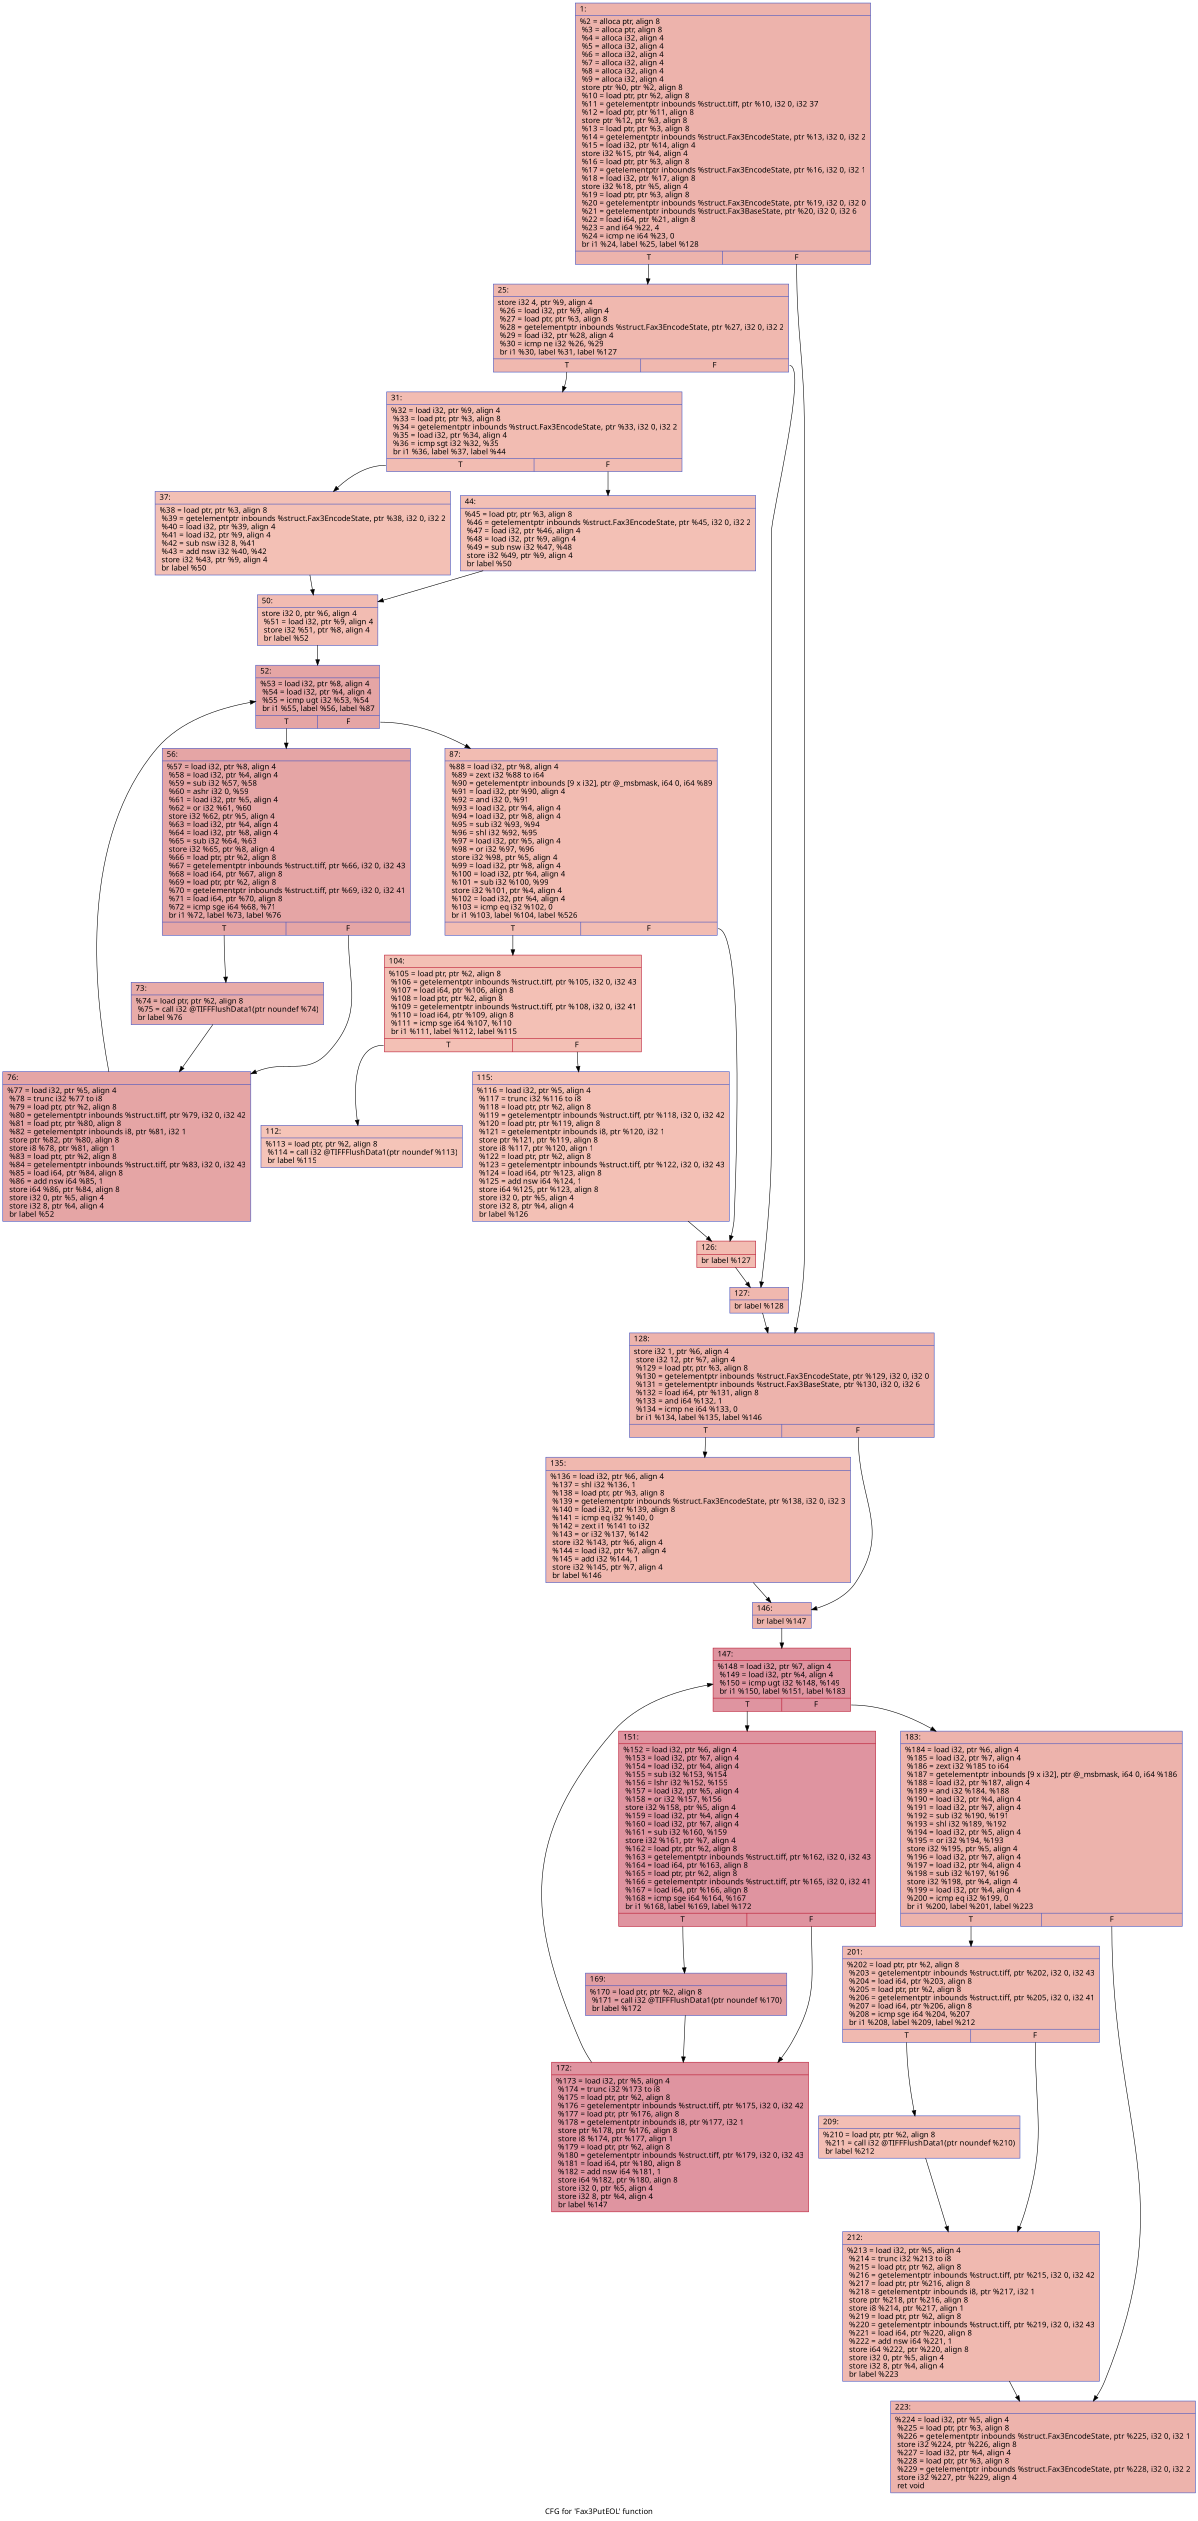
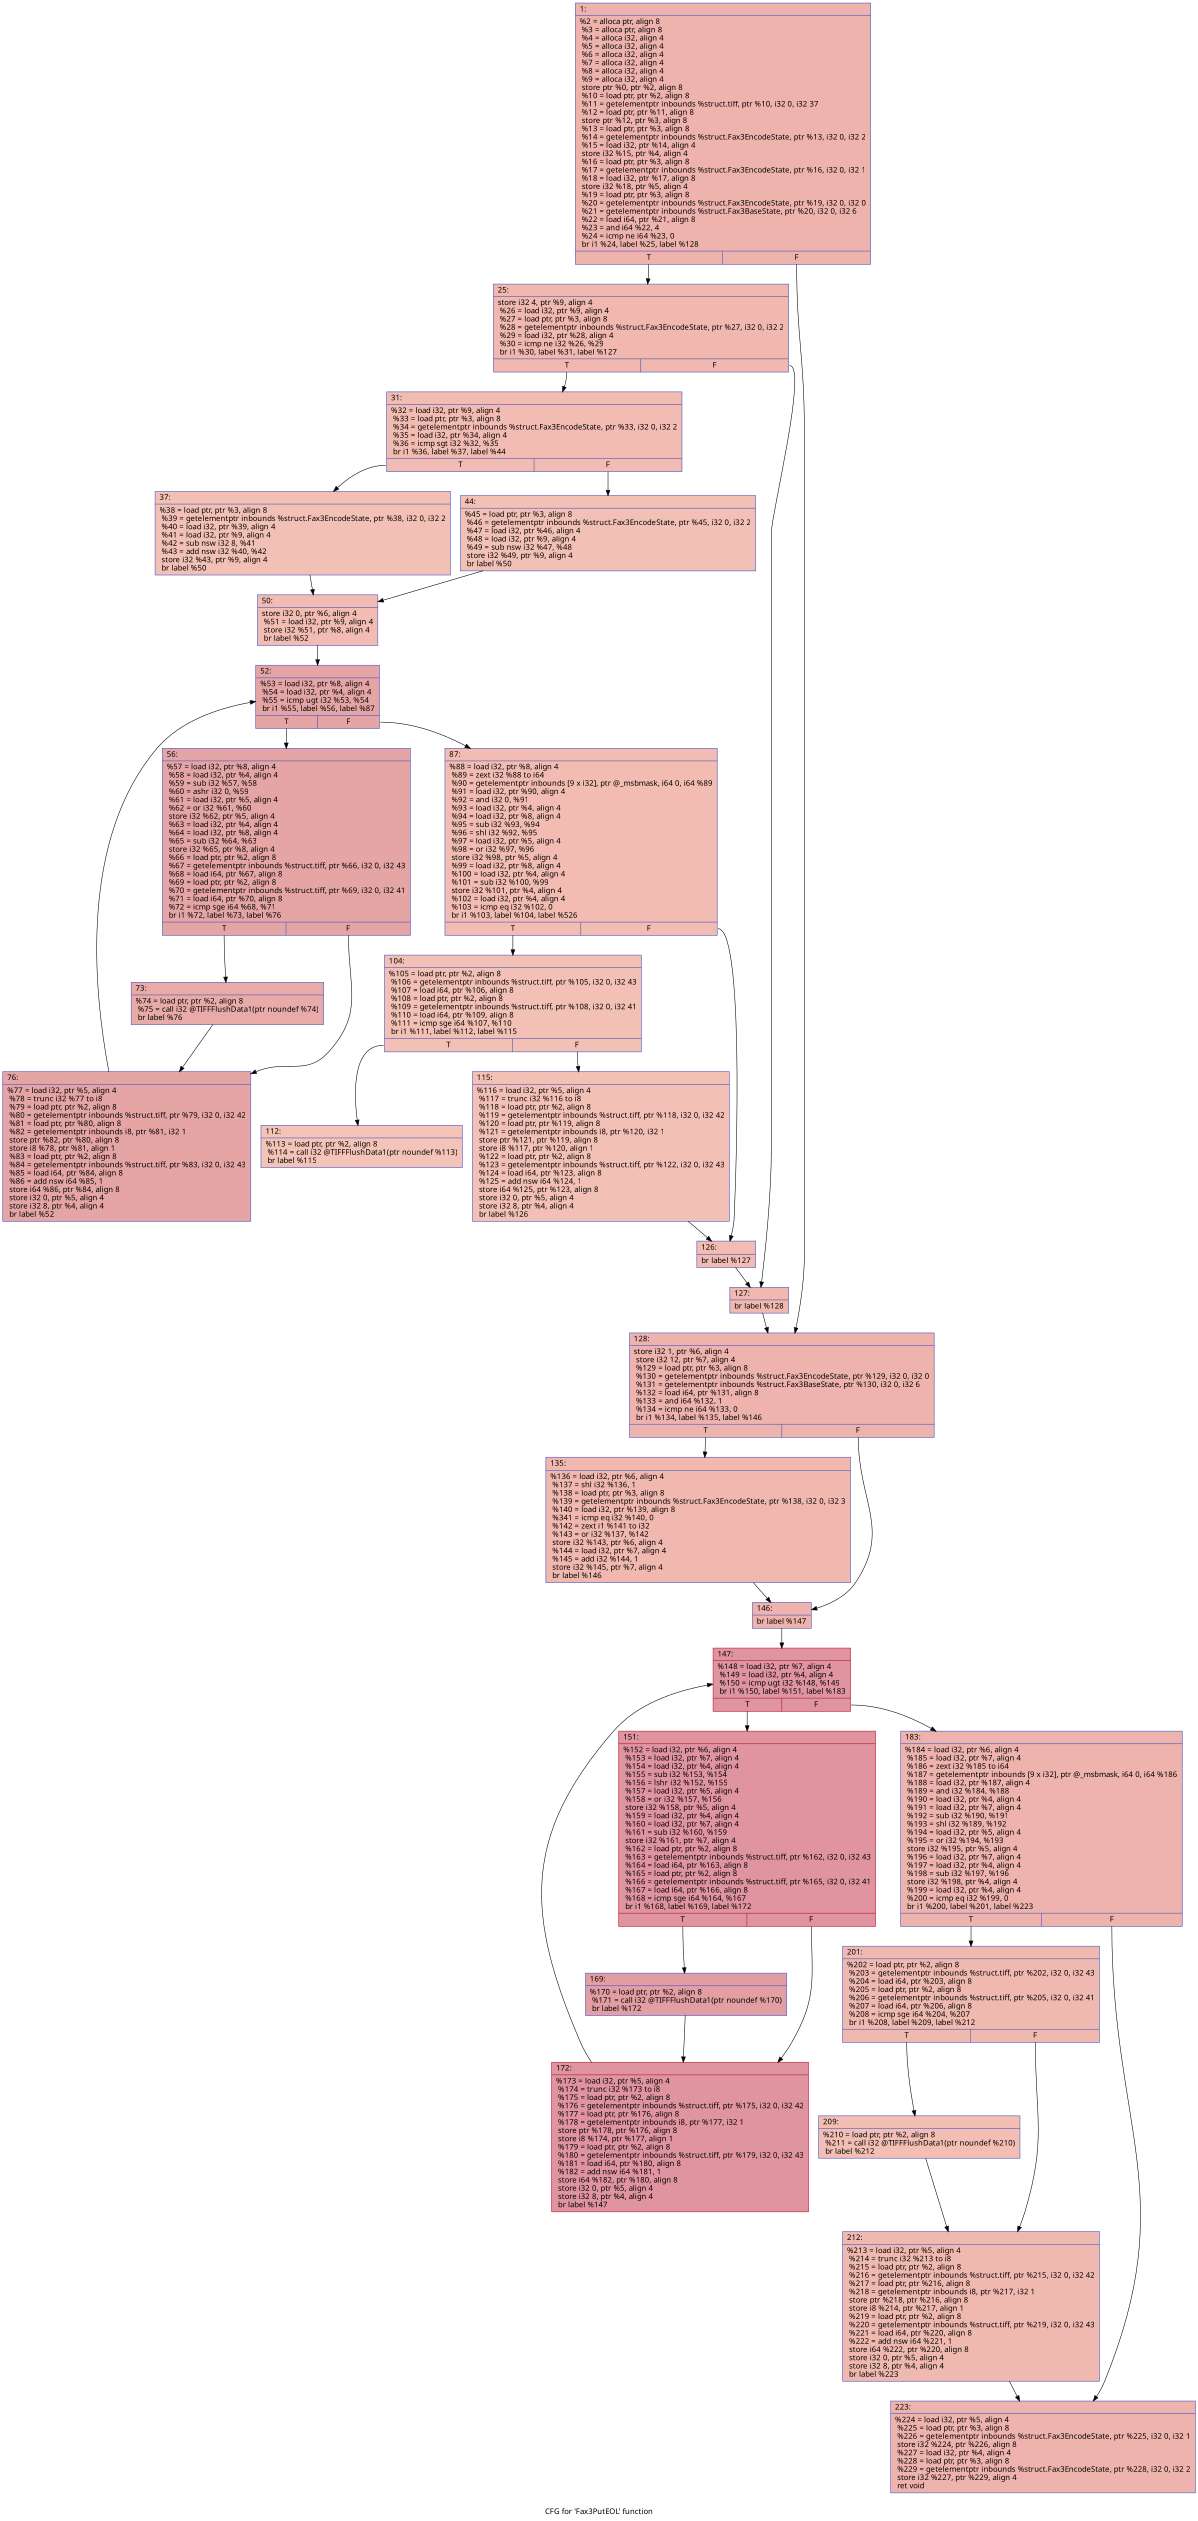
(513, 1003) -> (513, 1003)
(726, 1254) -> (726, 1254)
(602, 1518) -> (602, 1518)
